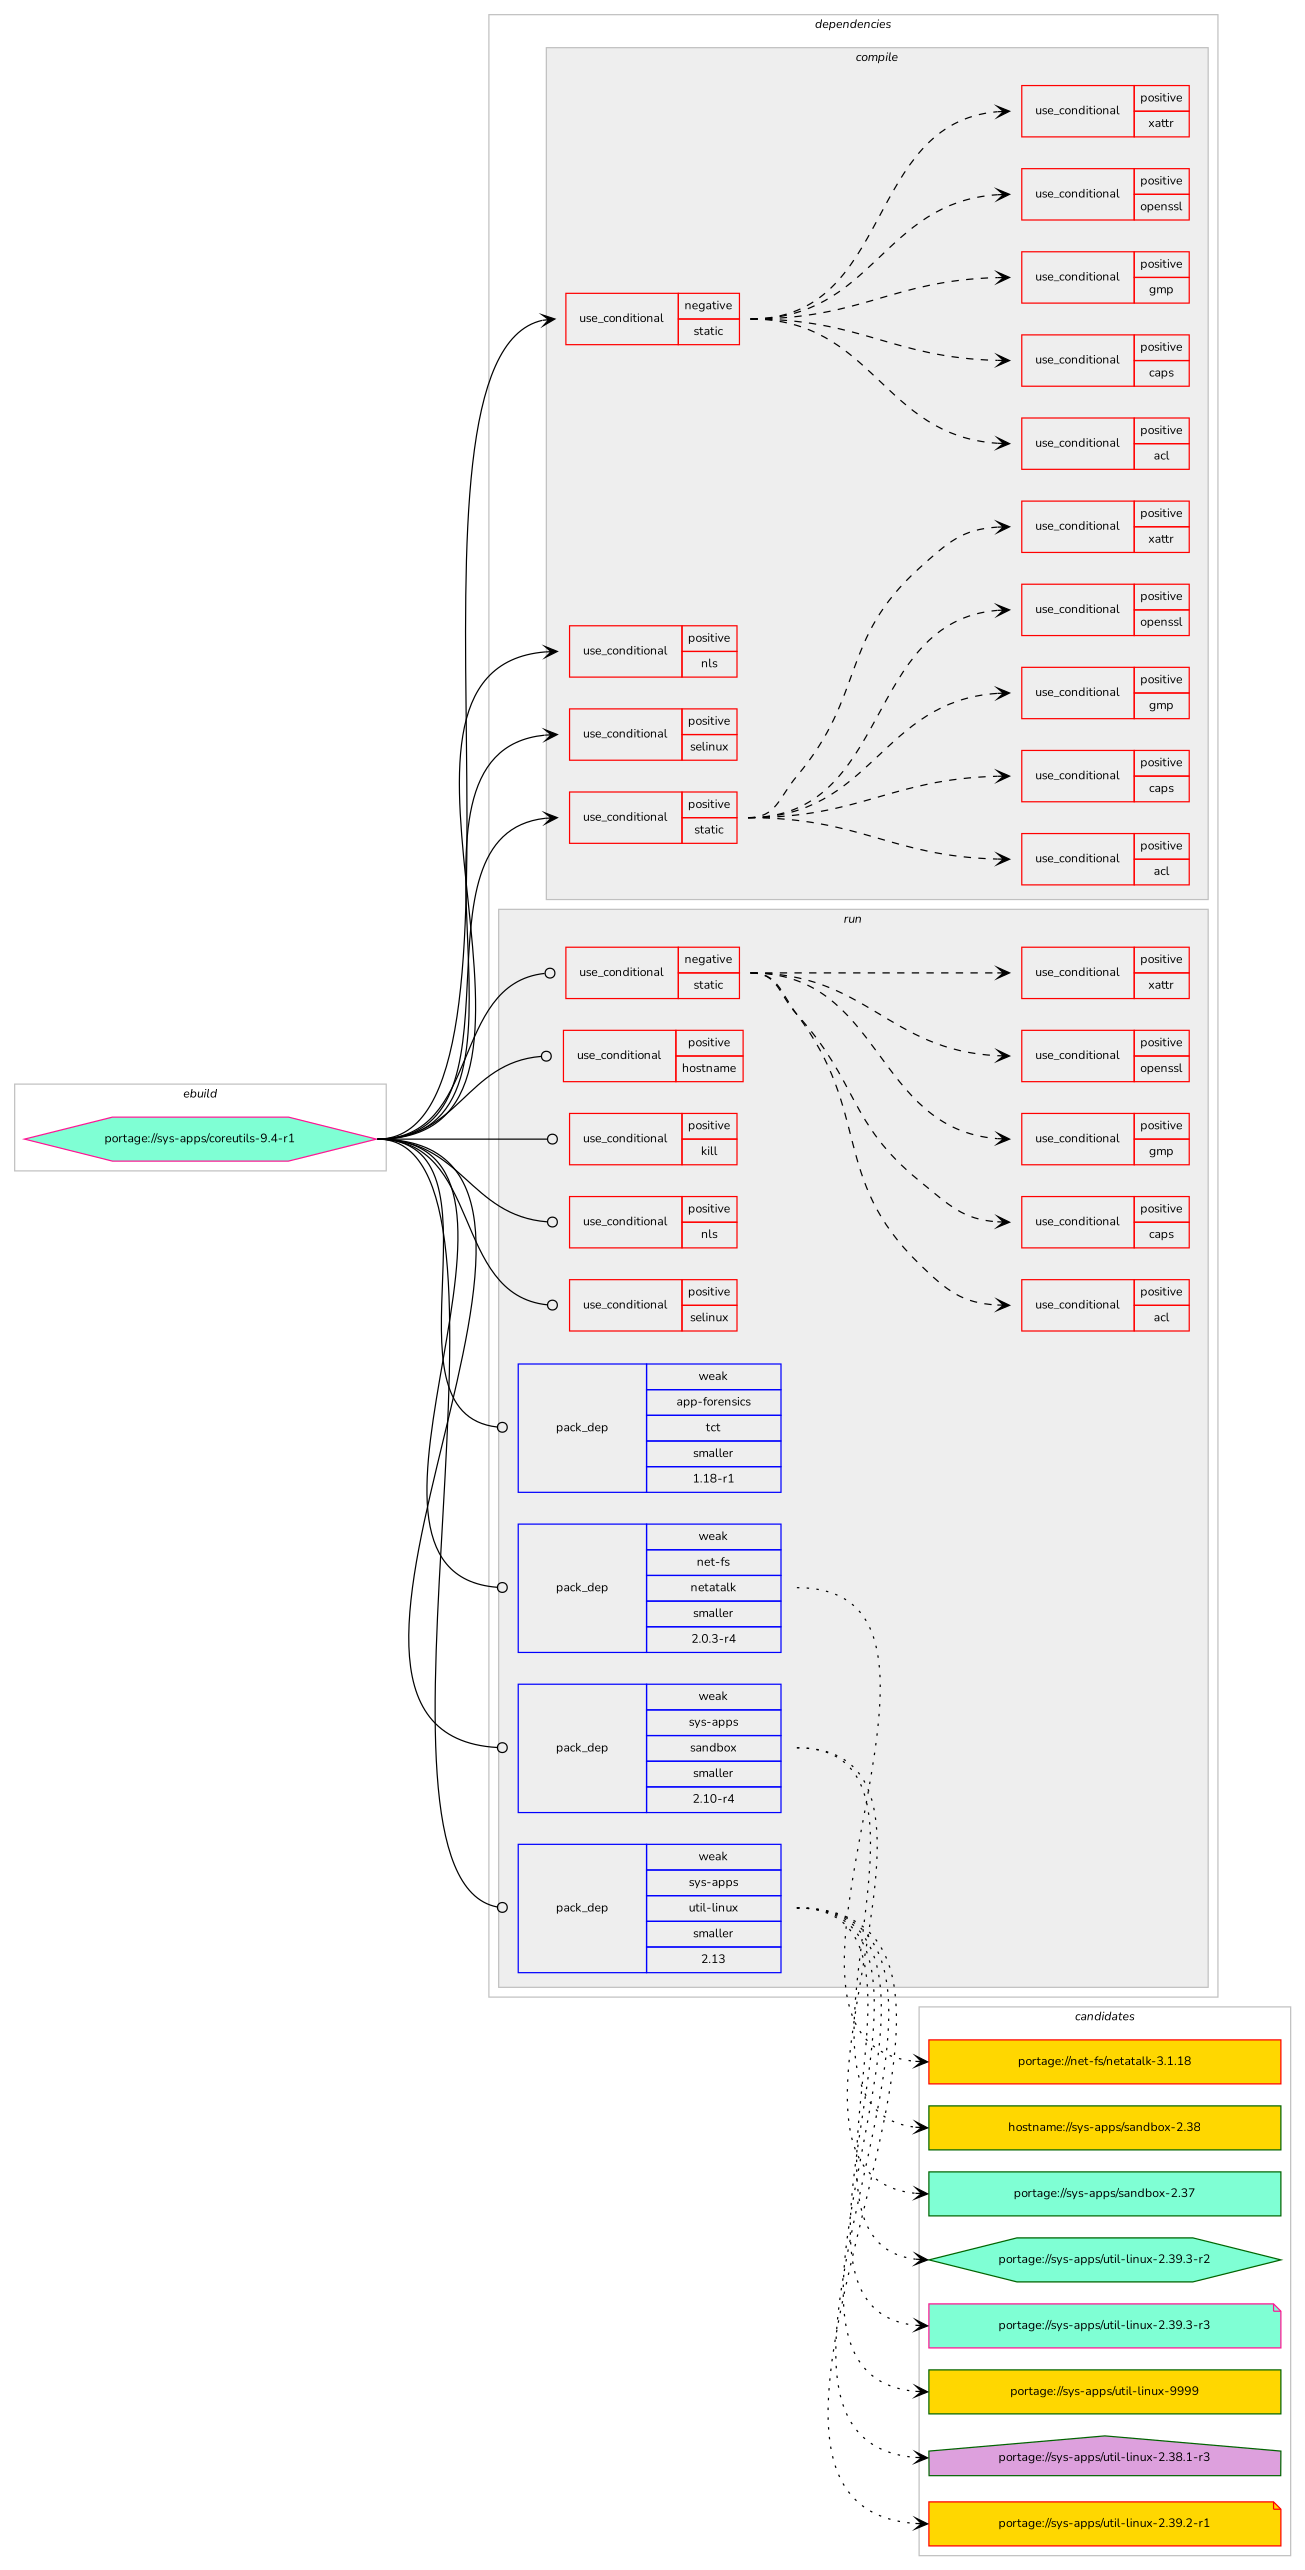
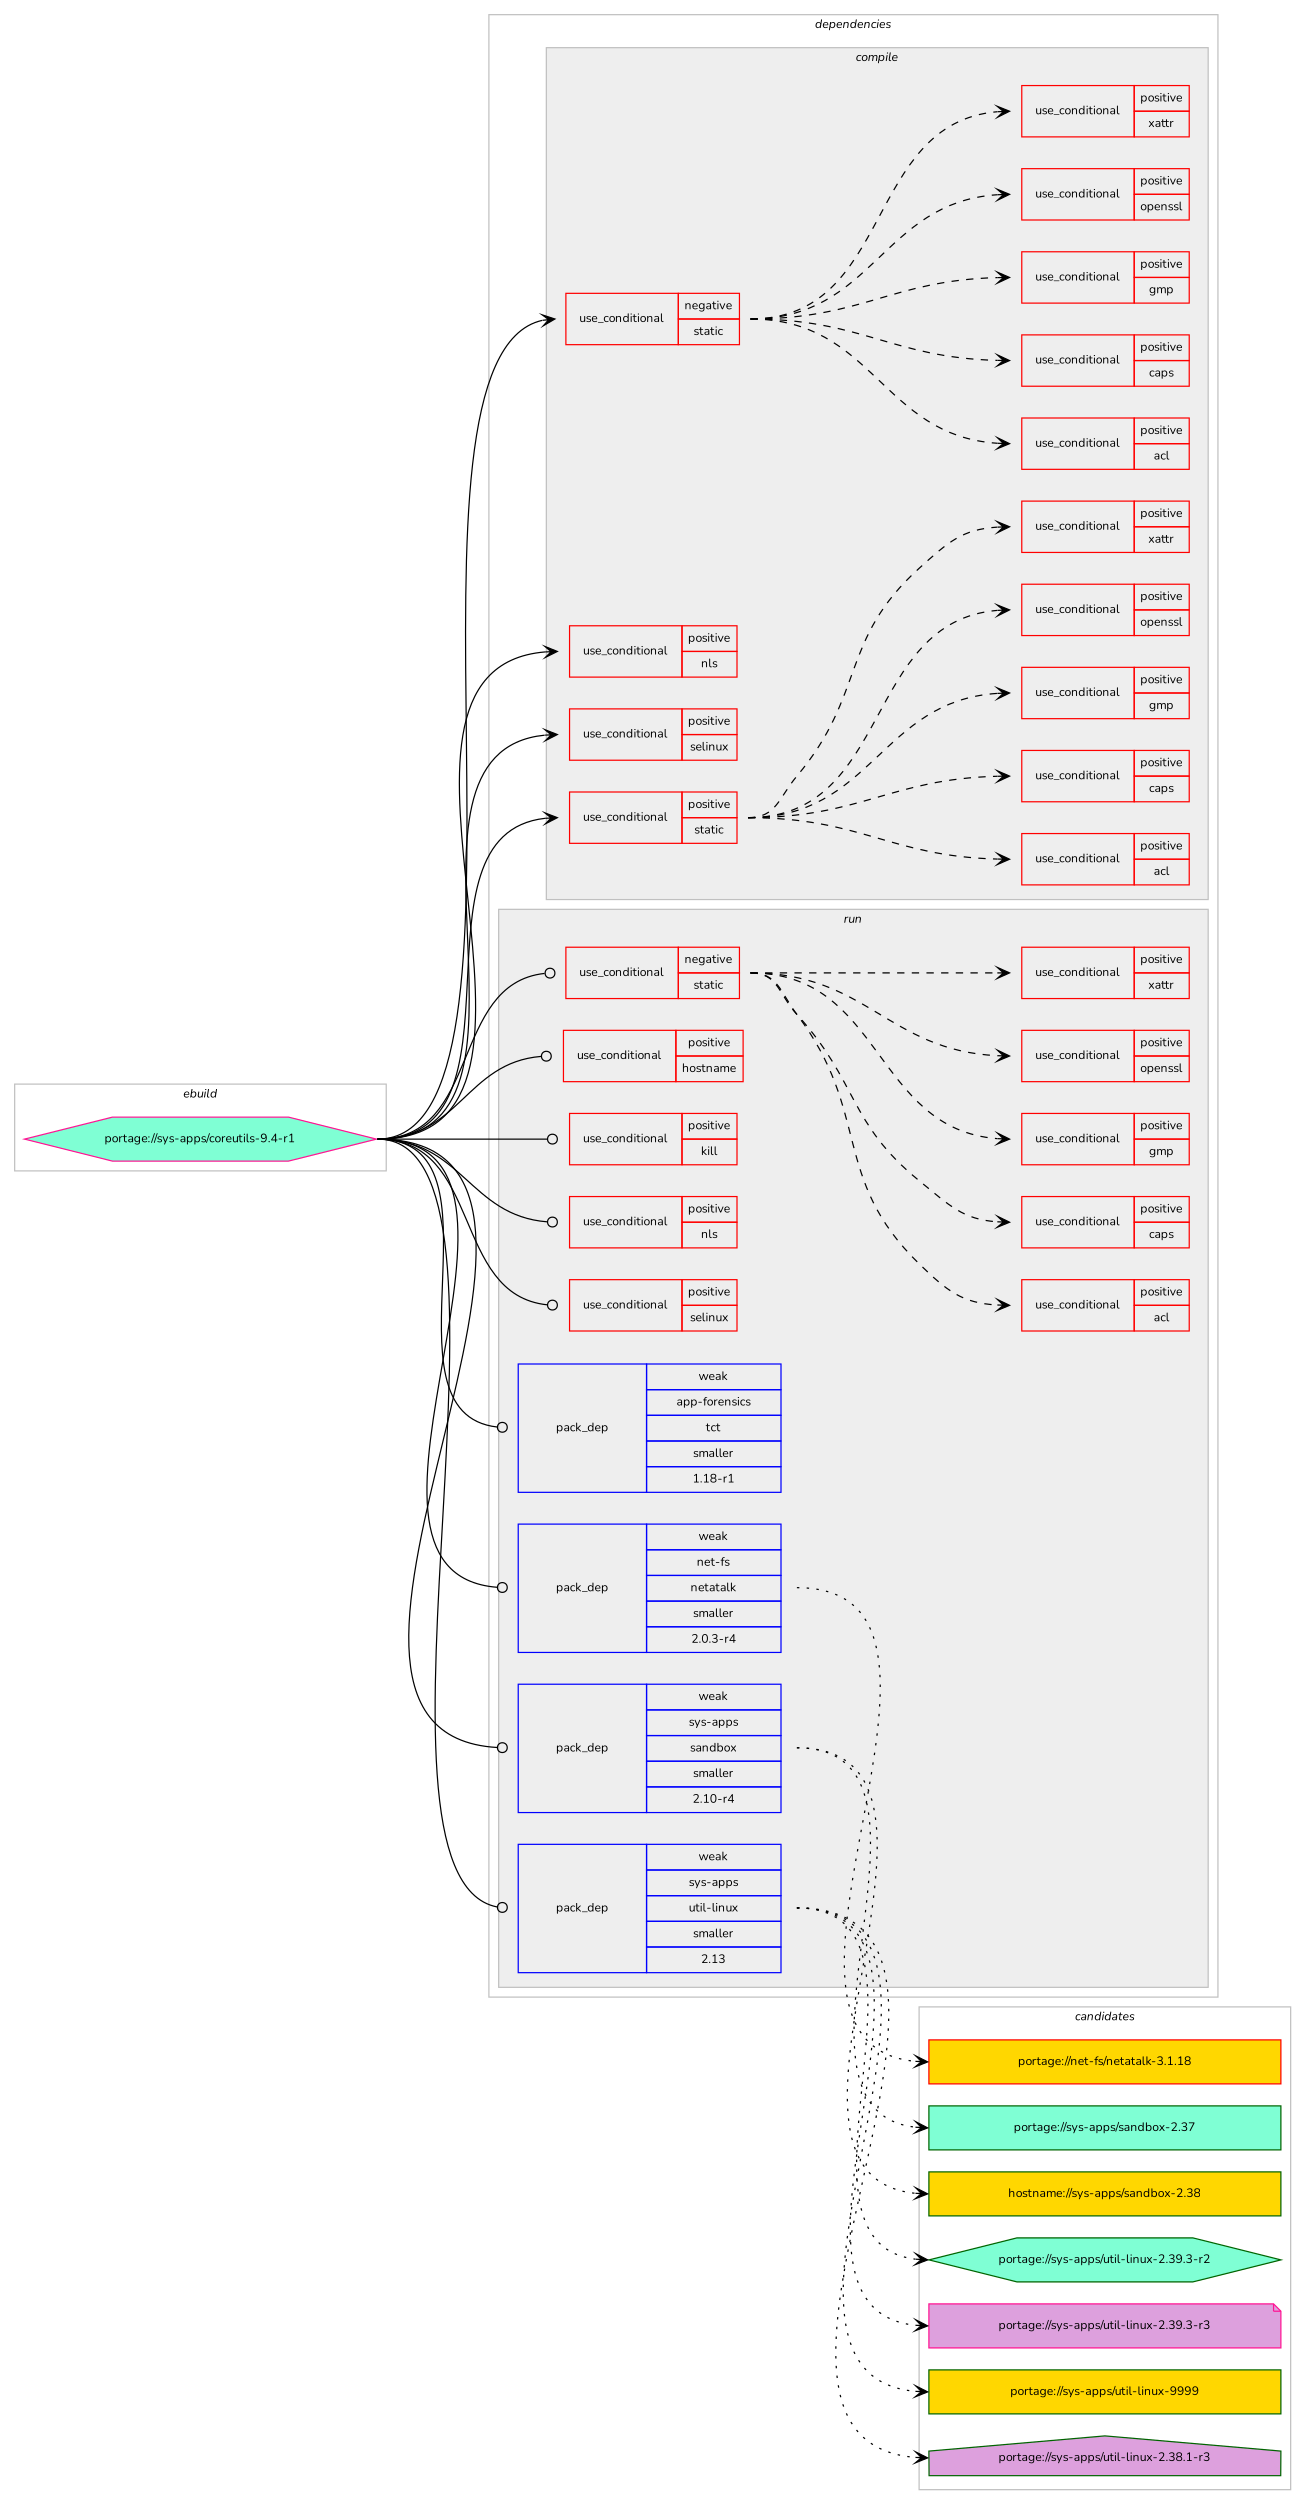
(1105, 2326) -> (1105, 2326)
(1105, 2524) -> none
